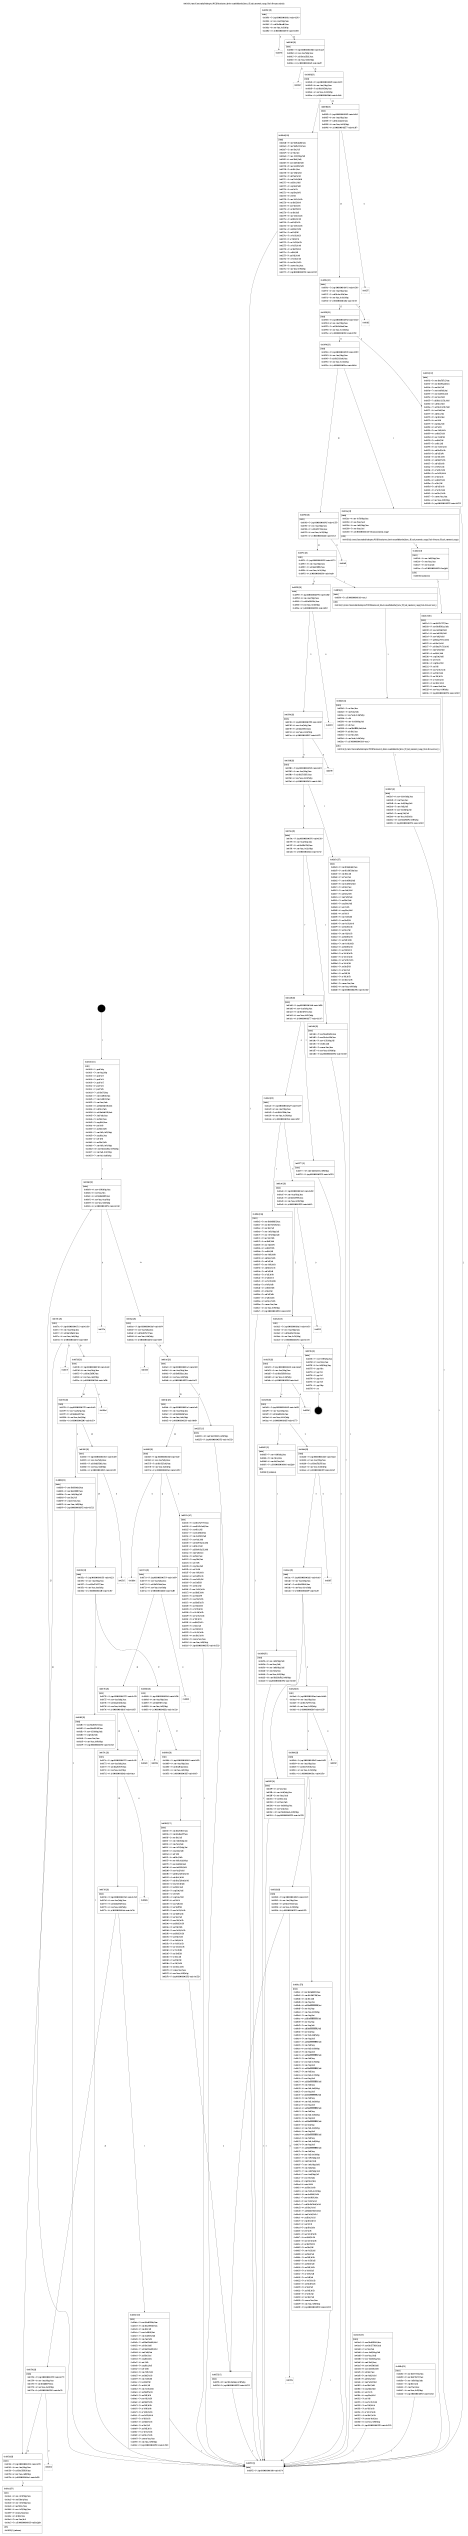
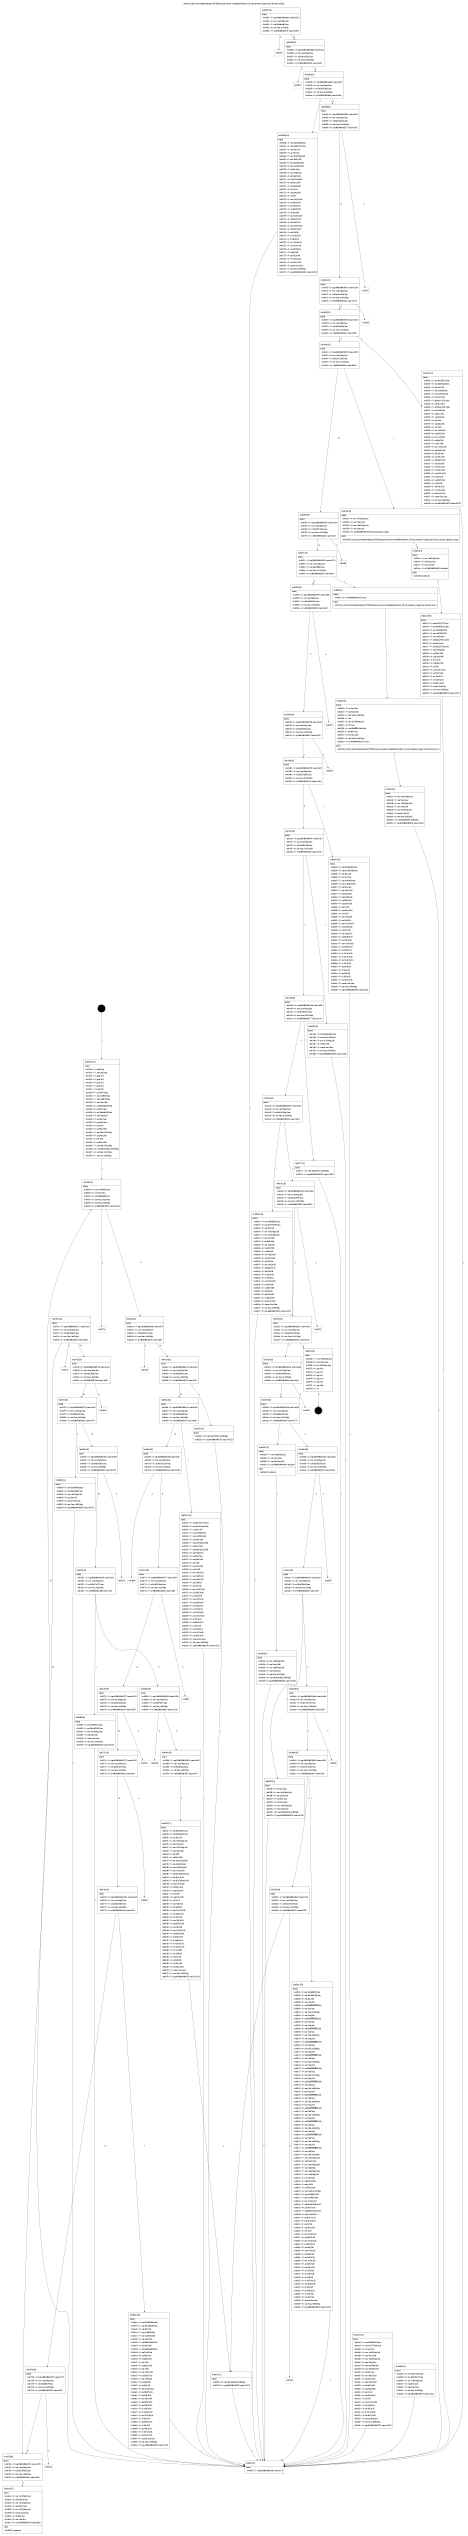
(173, 1494) -> (186, 1468)
